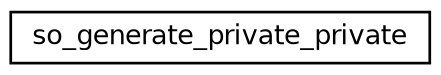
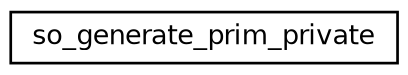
(220, 38) -> (204, 38)
